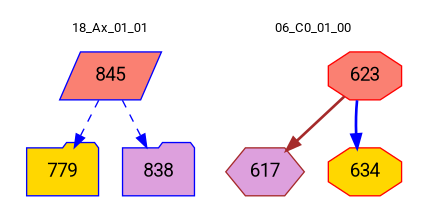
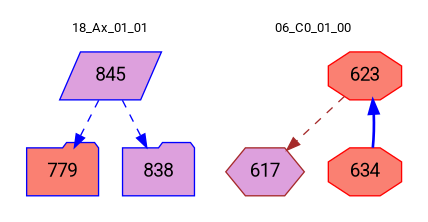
(111, 76) -> (111, 76)
(356, 117) -> (374, 131)
(320, 119) -> (320, 119)
(63, 172) -> (63, 172)
(365, 172) -> (365, 172)
